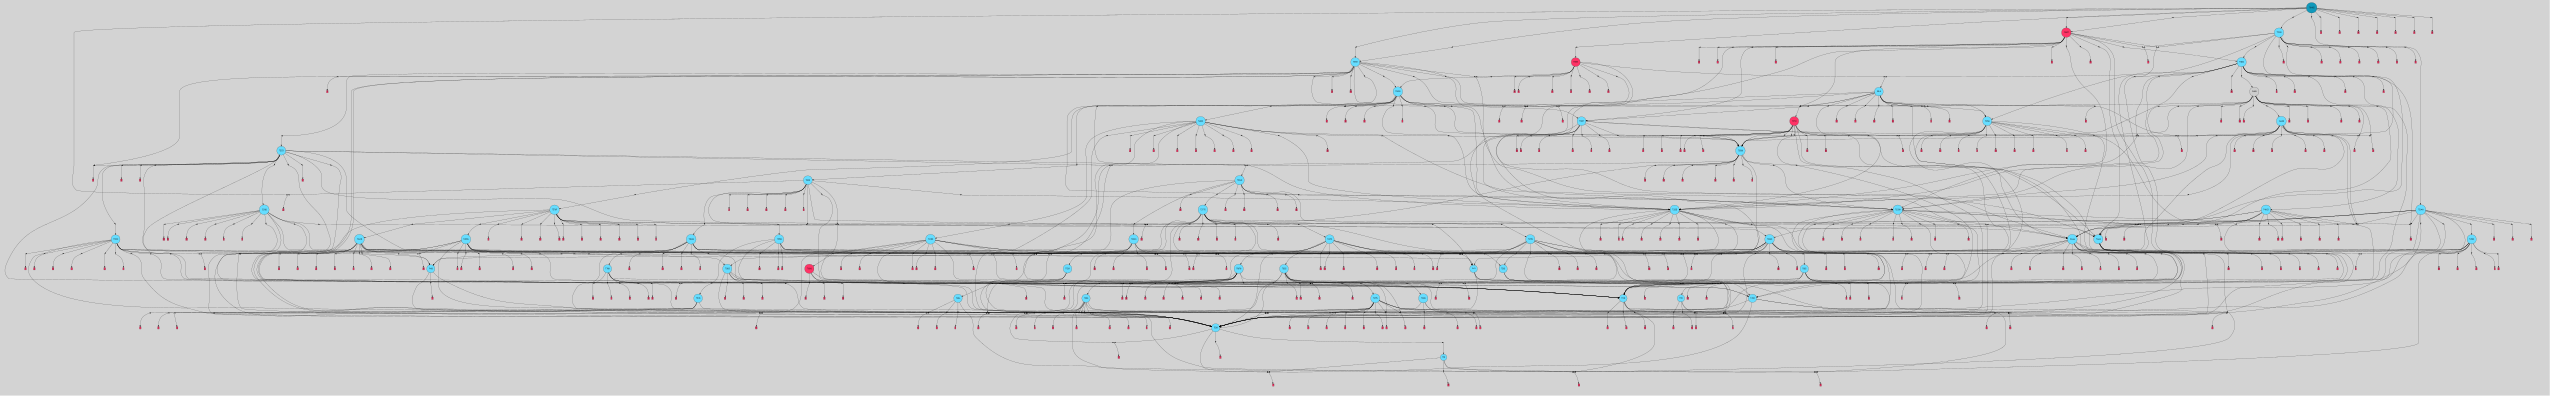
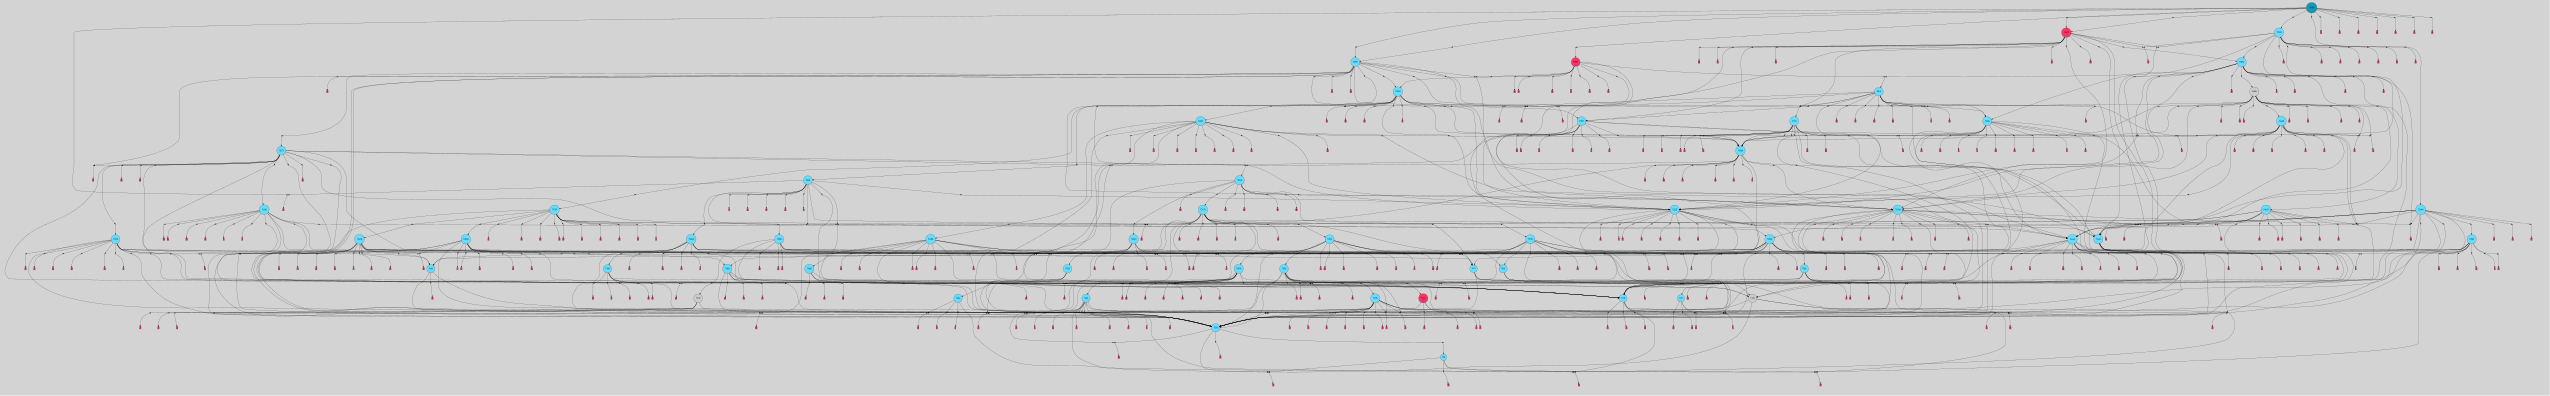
(1794, 121) -> (1794, 121)
(809, 269) -> (809, 269)
(698, 298) -> (698, 298)
(1423, 298) -> (1423, 298)
(1753, 298) -> (1753, 298)
